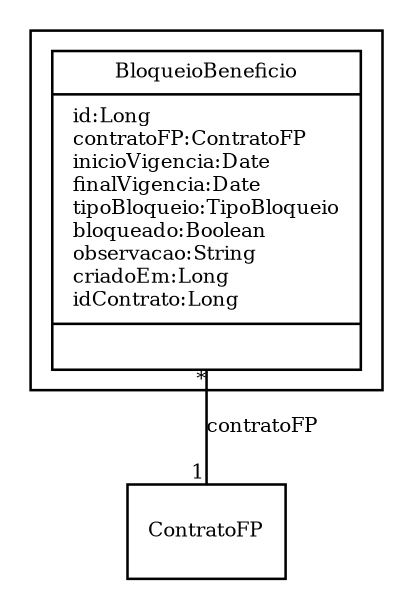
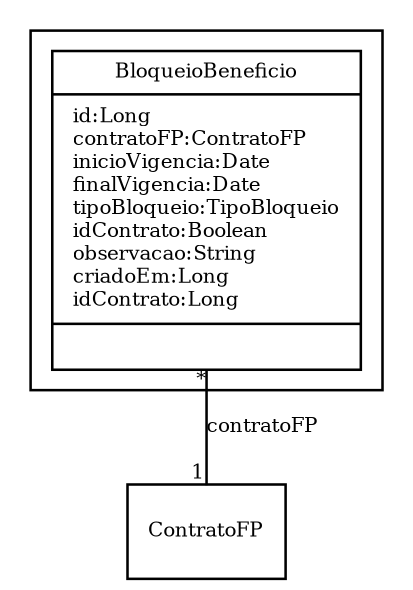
(170, 231) -> (171, 231)
